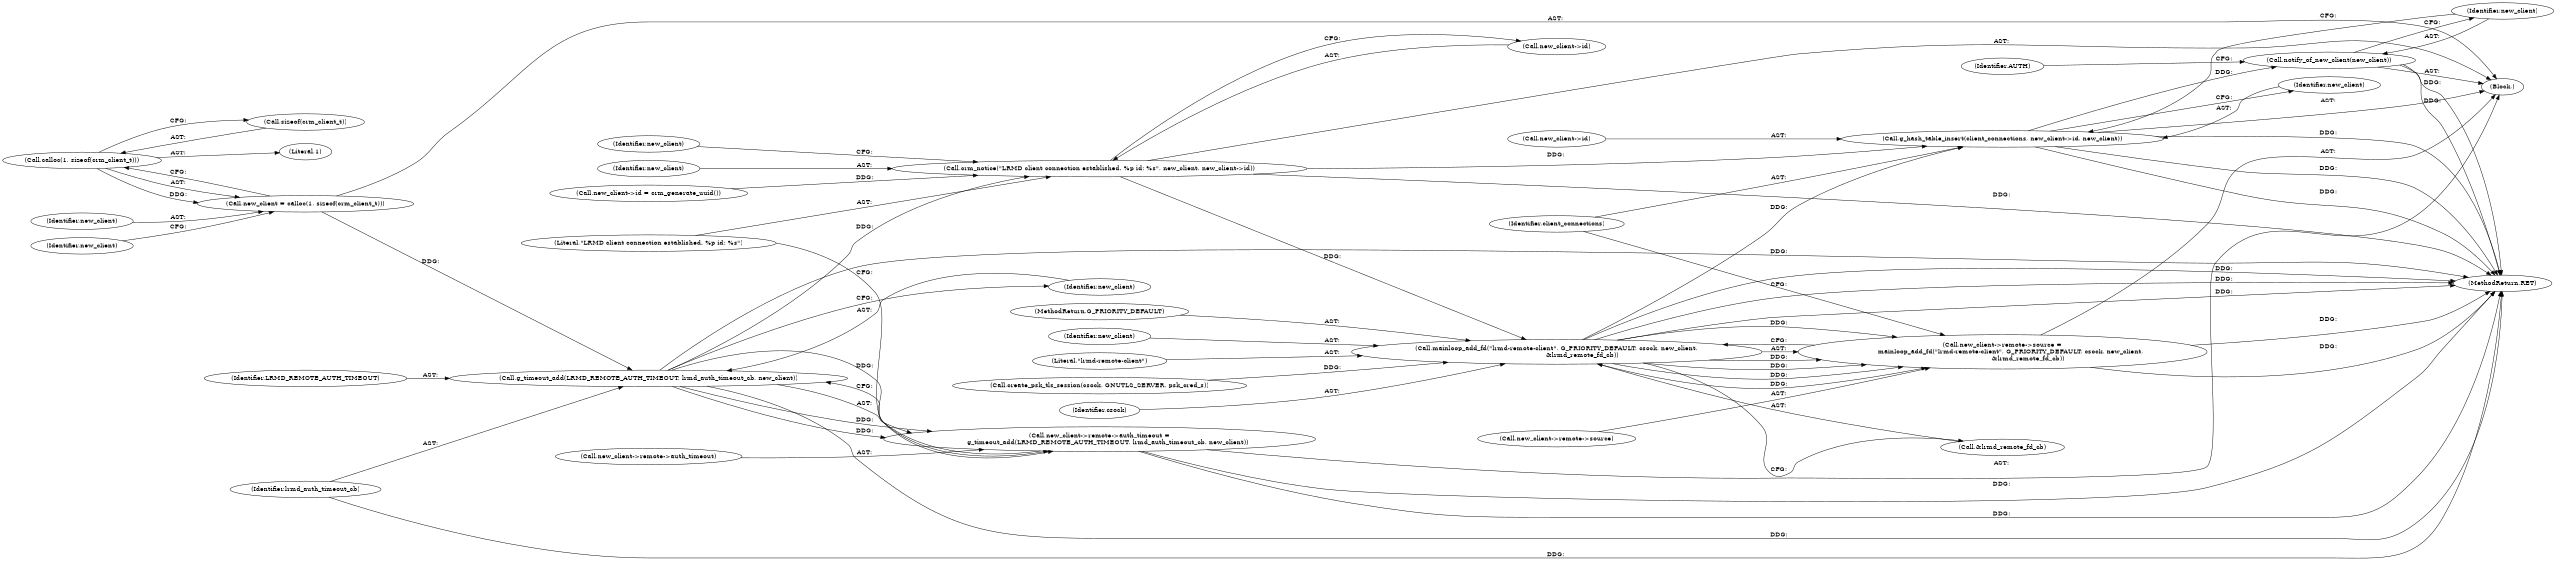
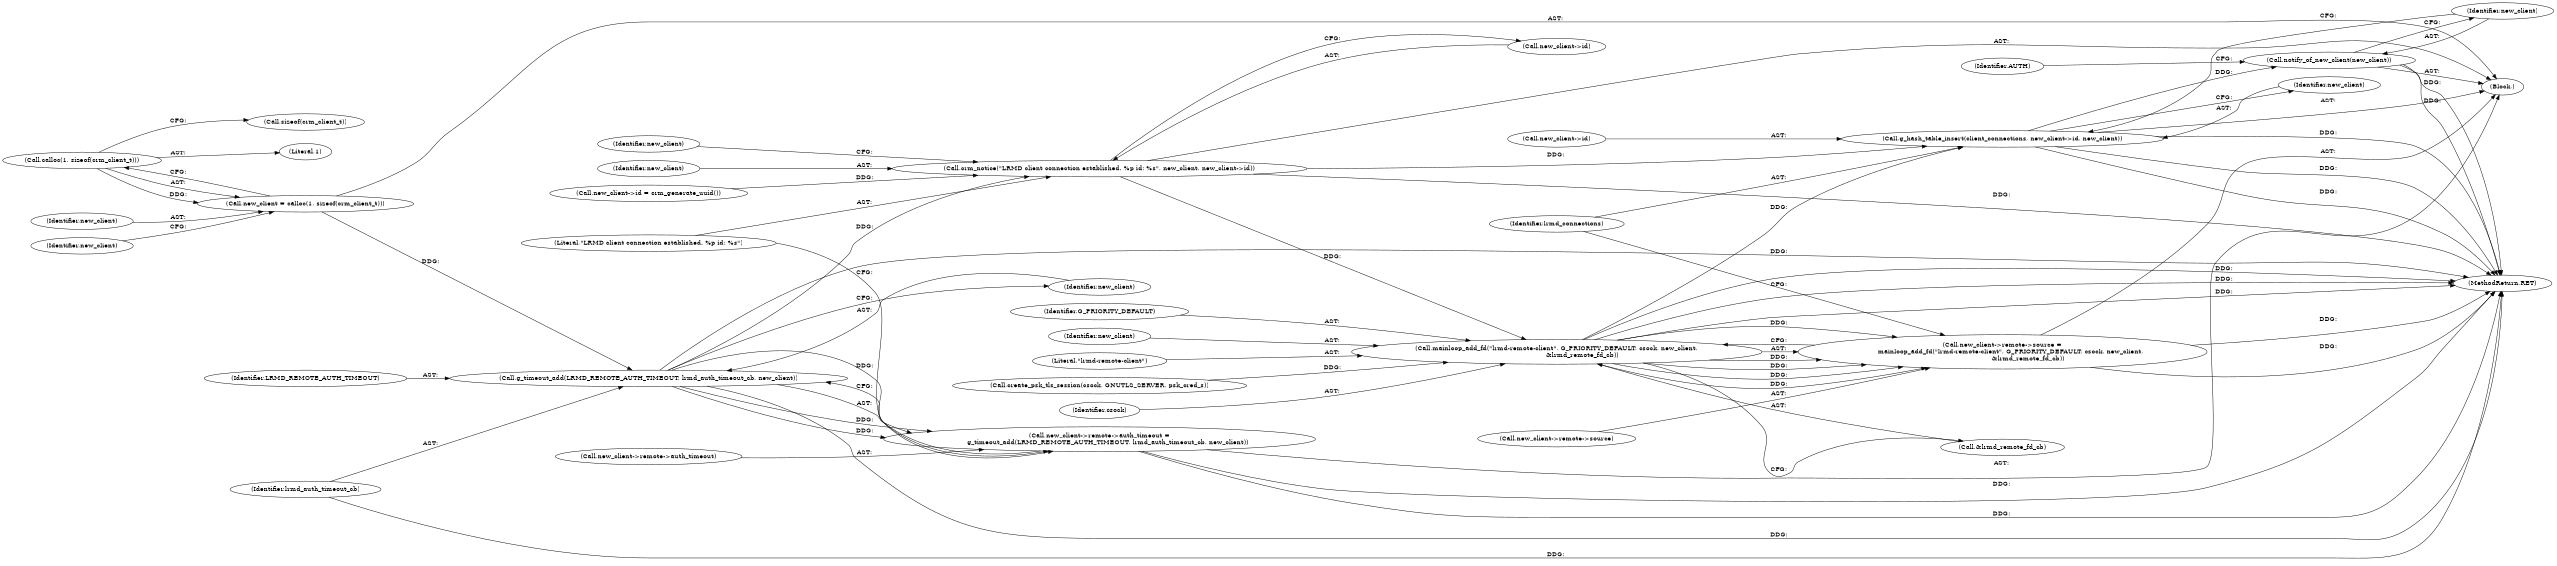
(196, 140) -> none
(1557, 224) -> (1557, 224)
(1100, 312) -> (1100, 312)
